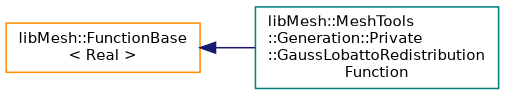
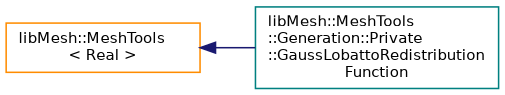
(103, 48) -> (103, 48)
